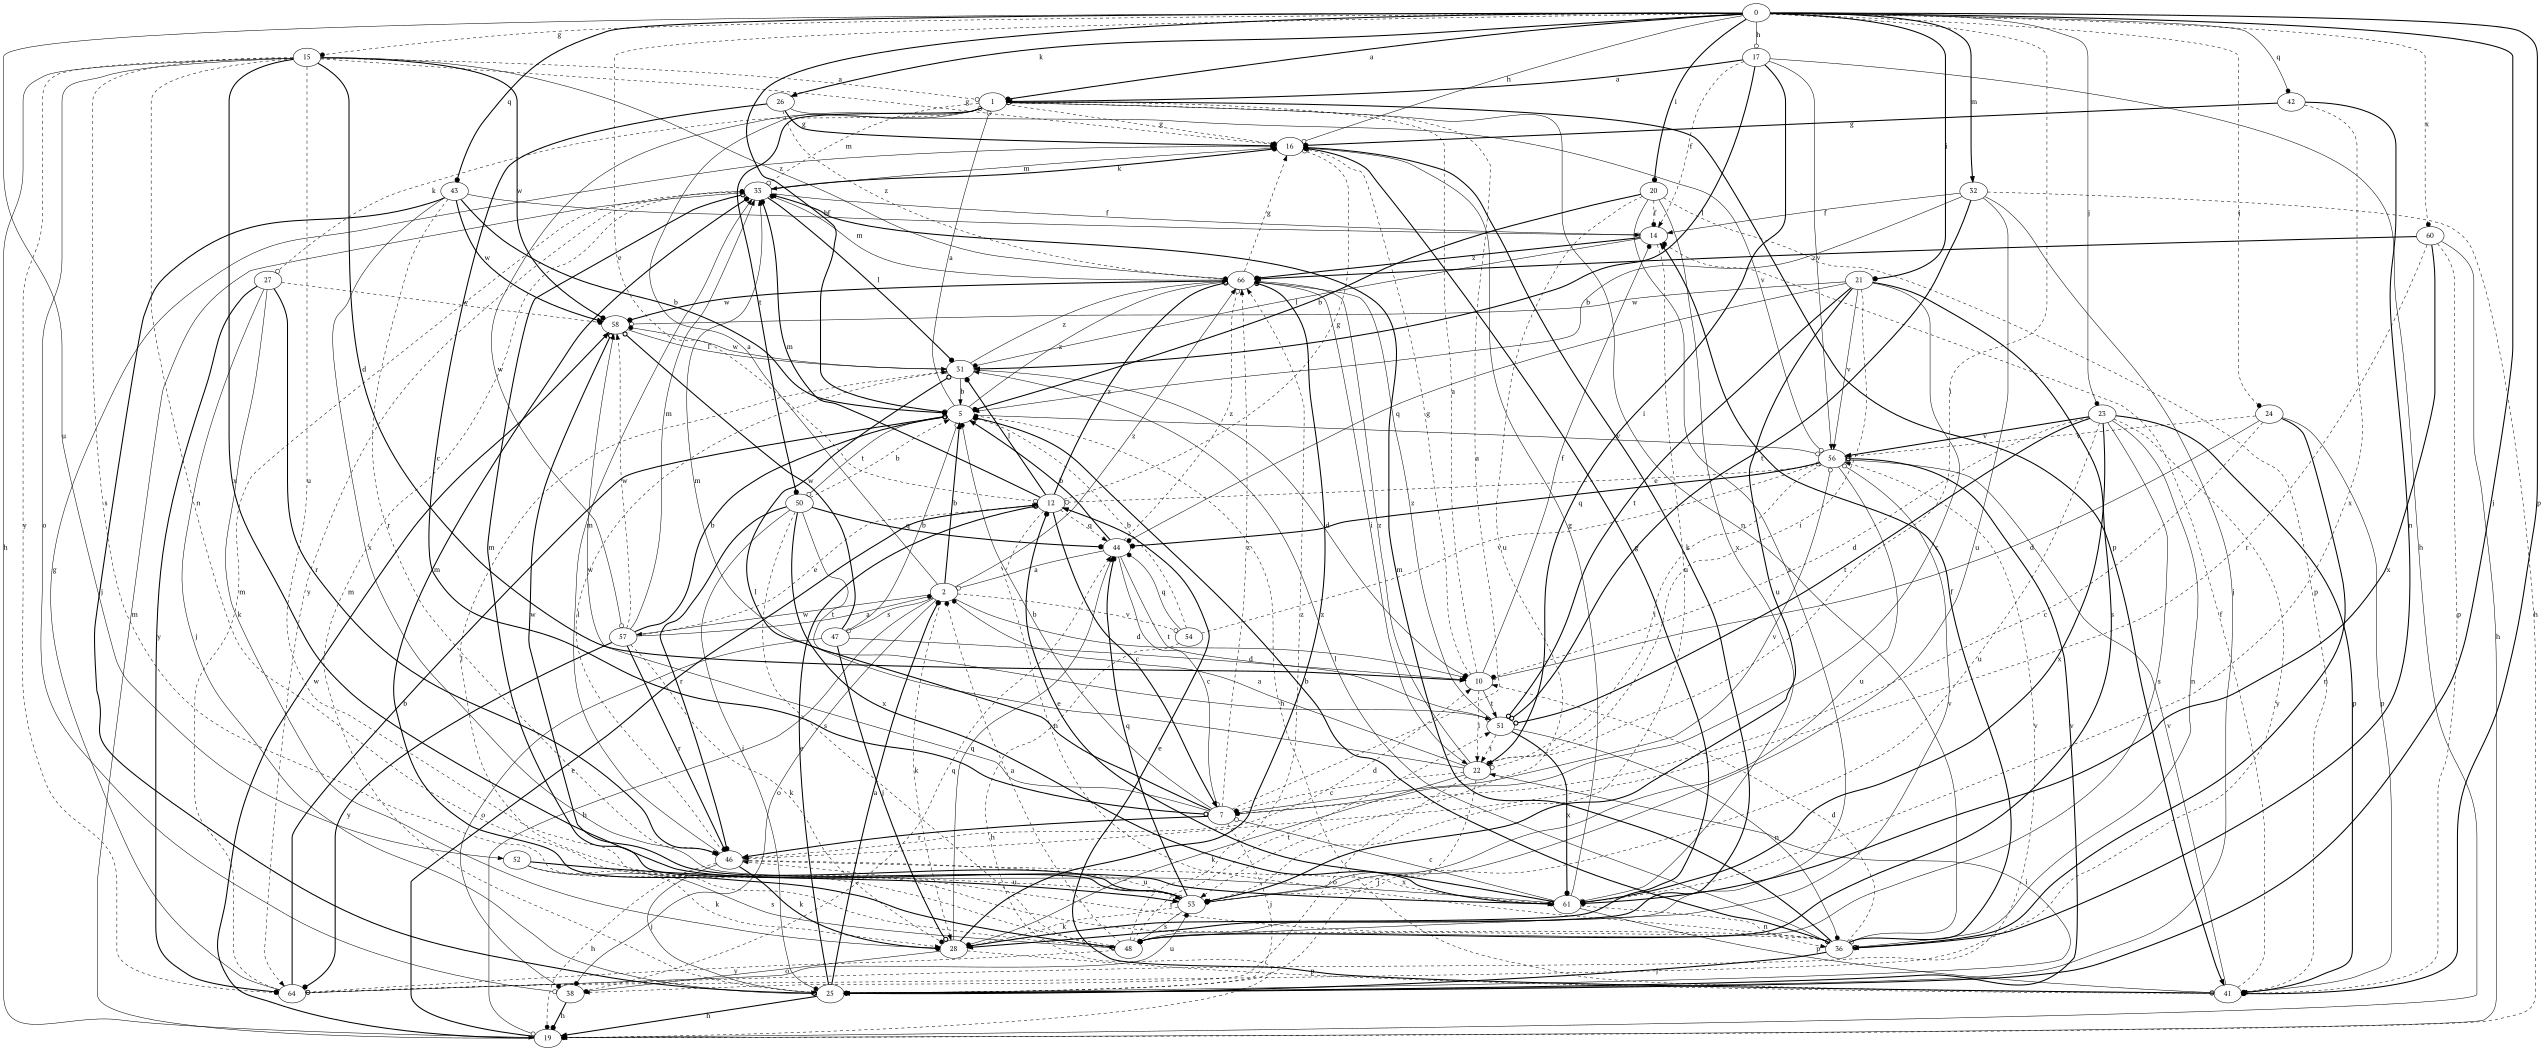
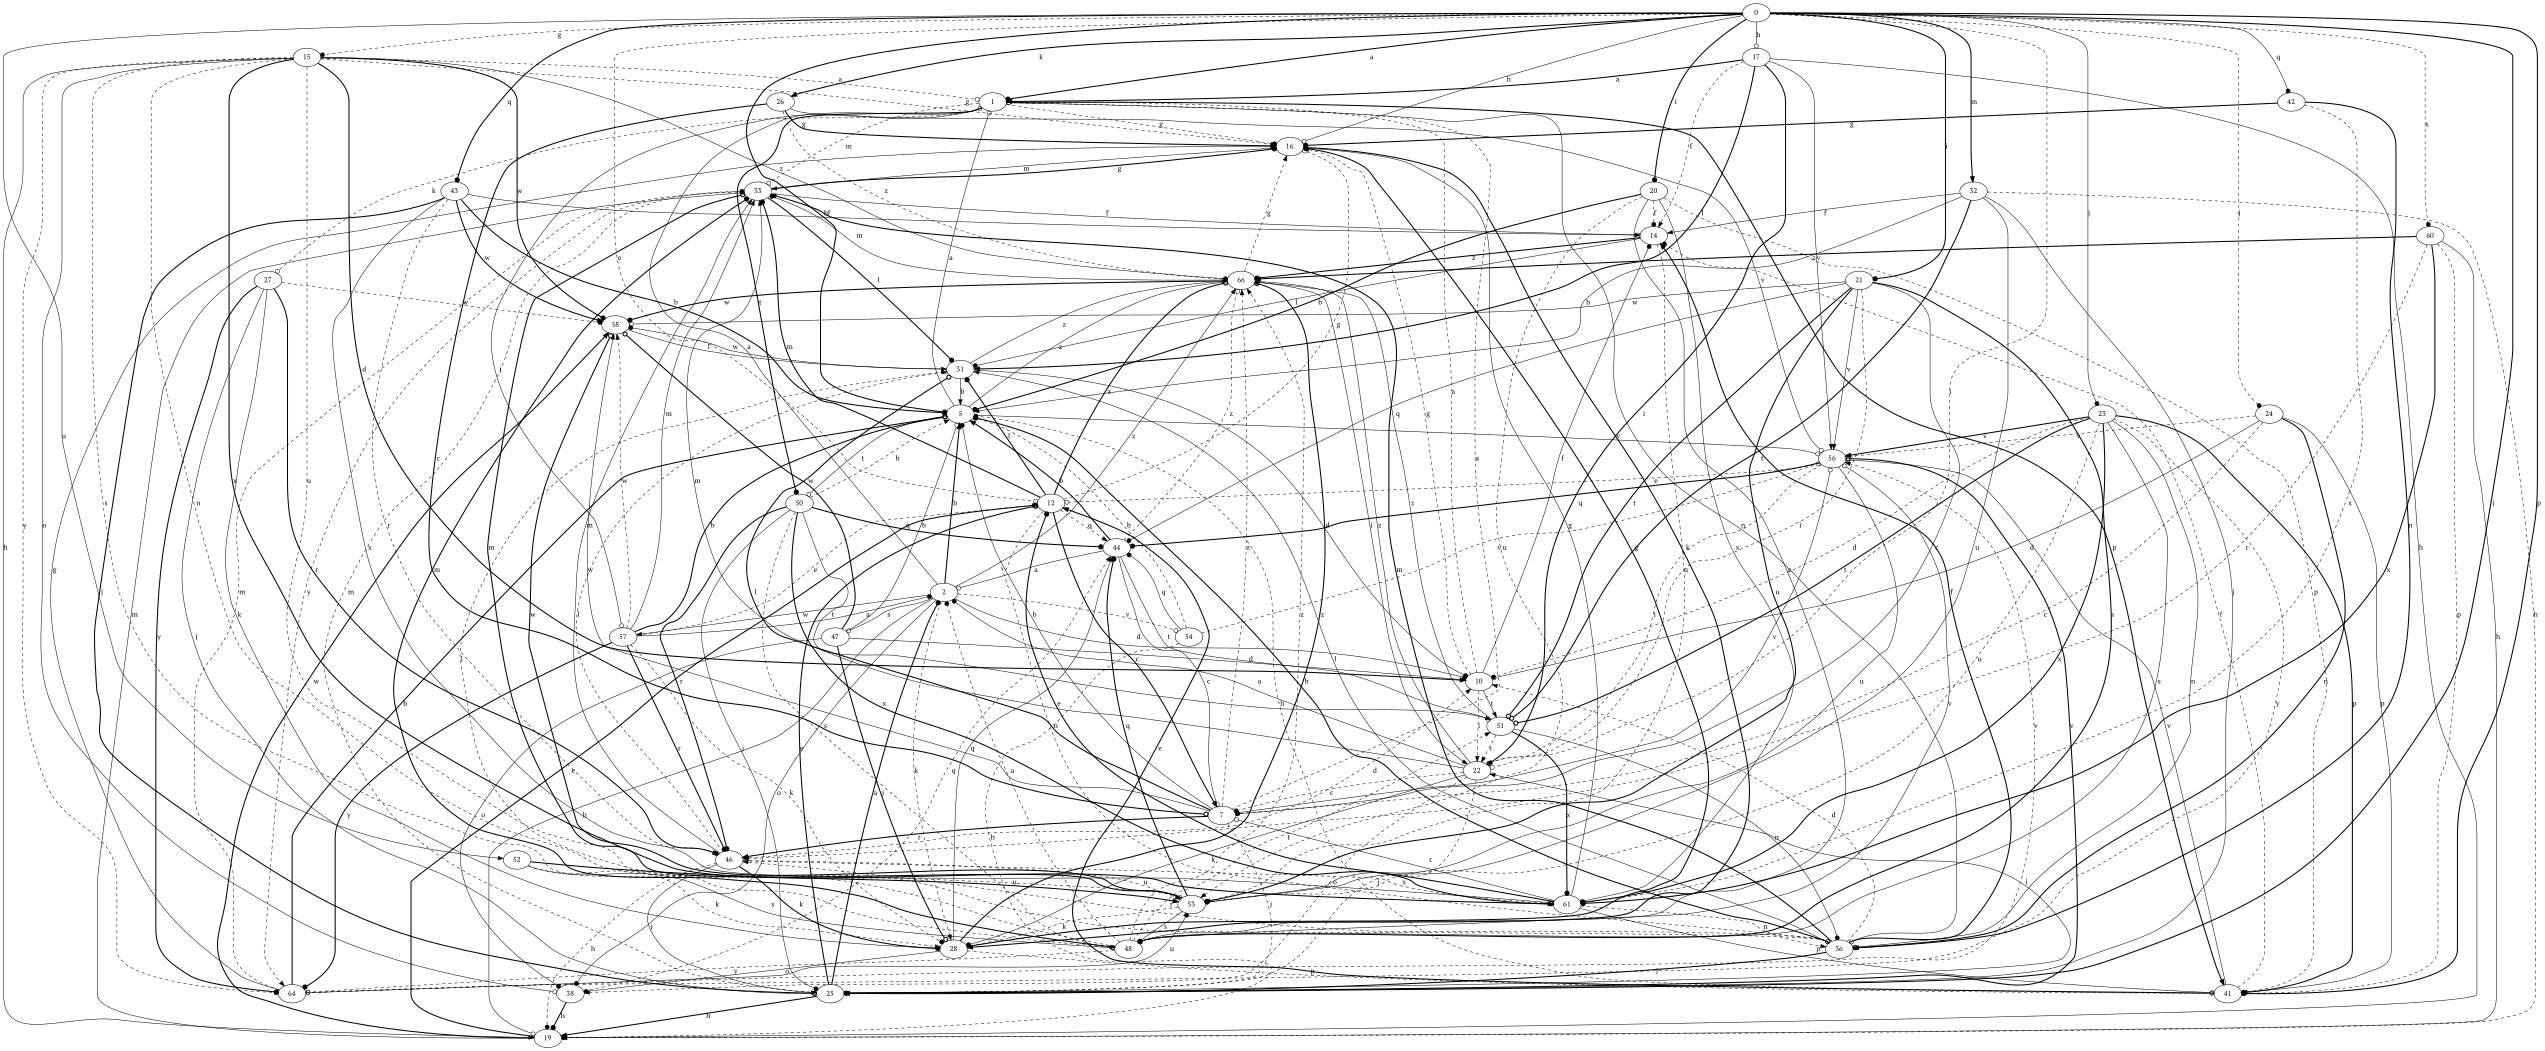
(1120, 169) -> (1120, 169)
(500, 370) -> (500, 370)
